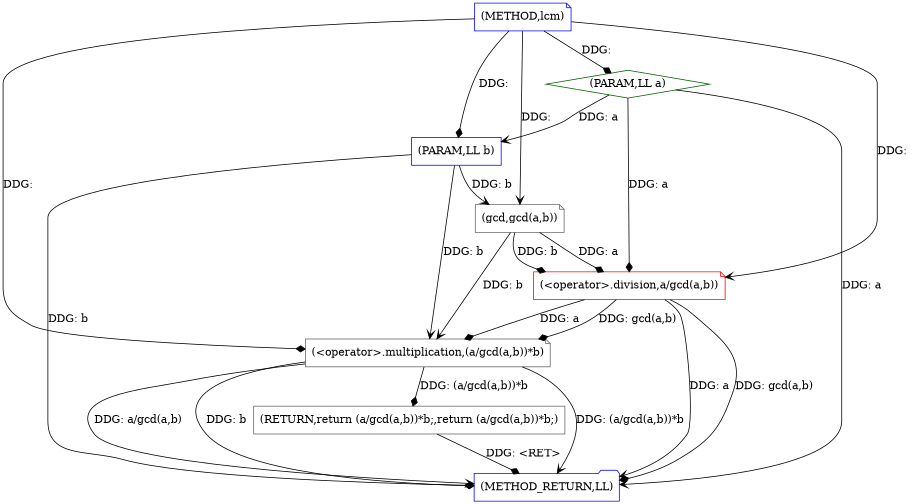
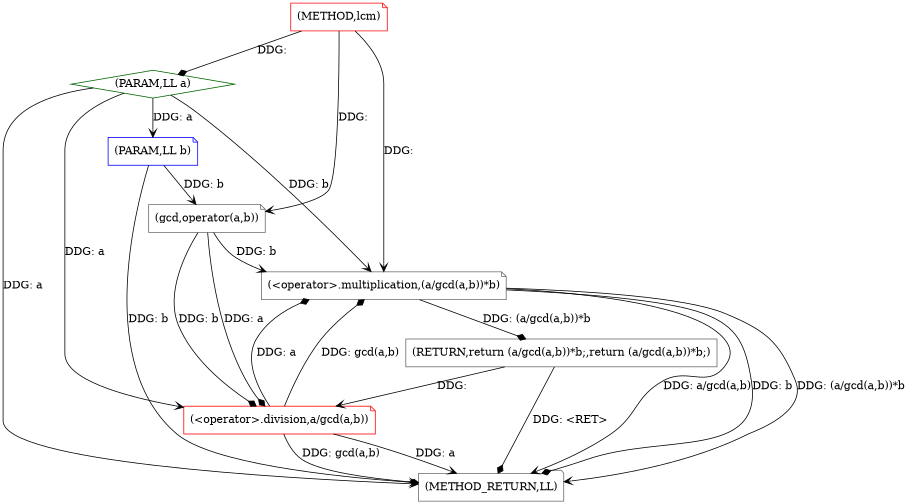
(523, 17) -> (339, 17)
(476, 75) -> none
(872, 76) -> (424, 386)
(3, 102) -> (384, 143)
(456, 151) -> (153, 151)
(629, 180) -> (65, 273)
(520, 219) -> (207, 219)
(443, 248) -> (272, 176)
(48, 351) -> (163, 417)
(547, 487) -> (491, 487)
